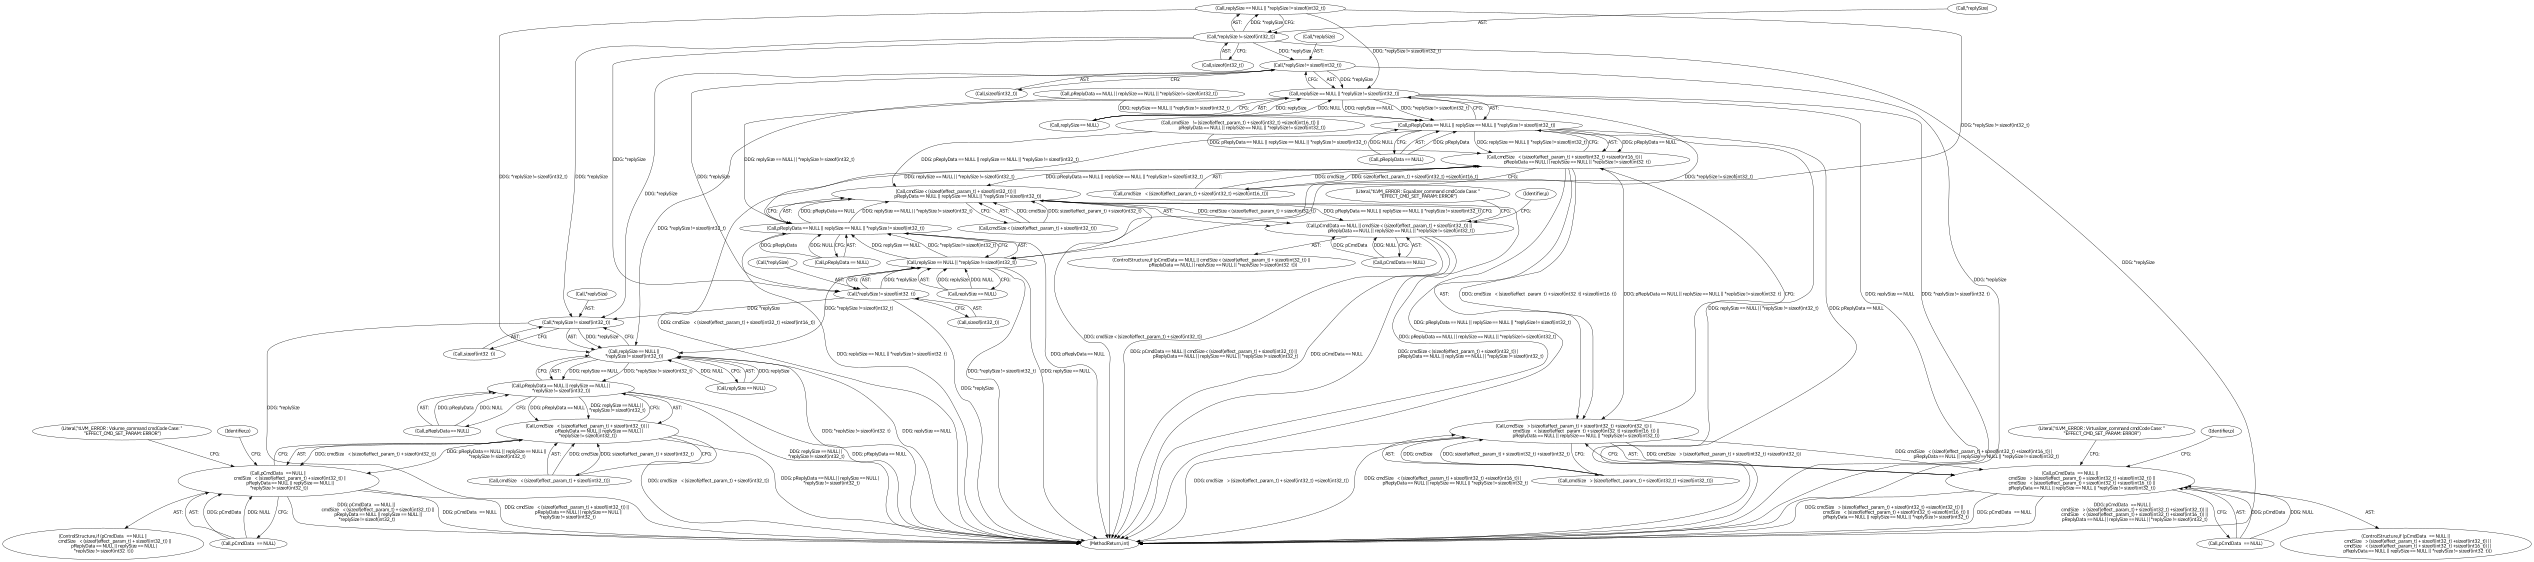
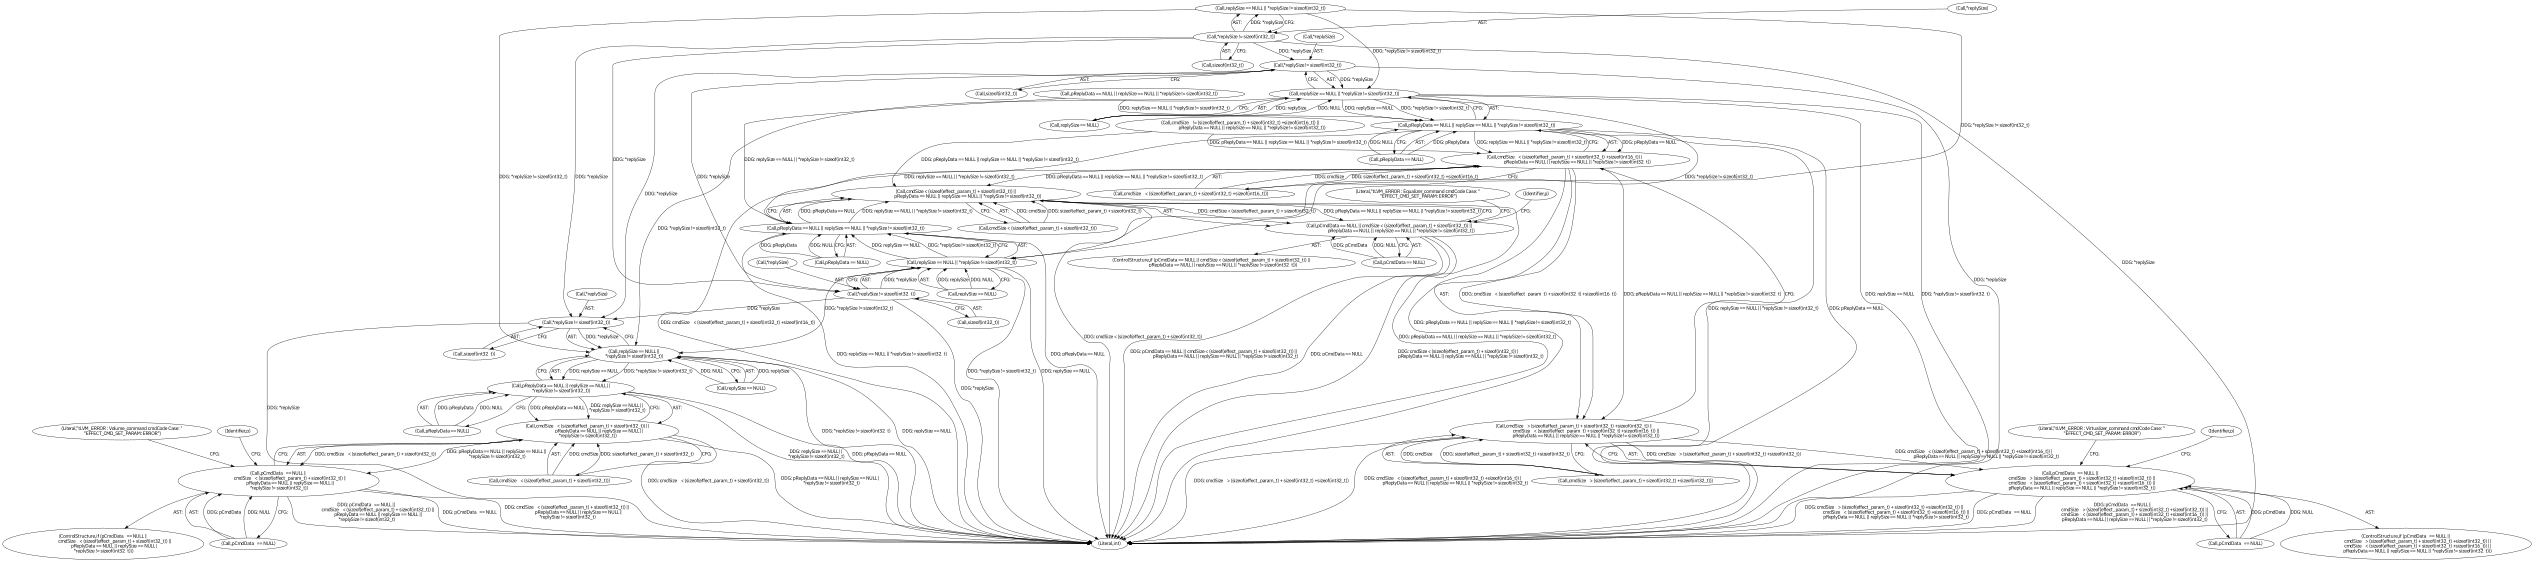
(1109, 544) -> (1109, 544)
